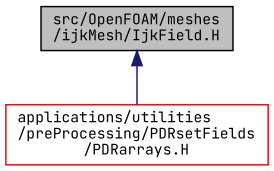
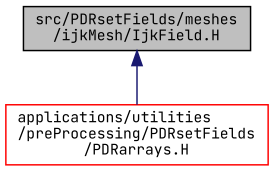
(137, 29) -> (137, 29)
